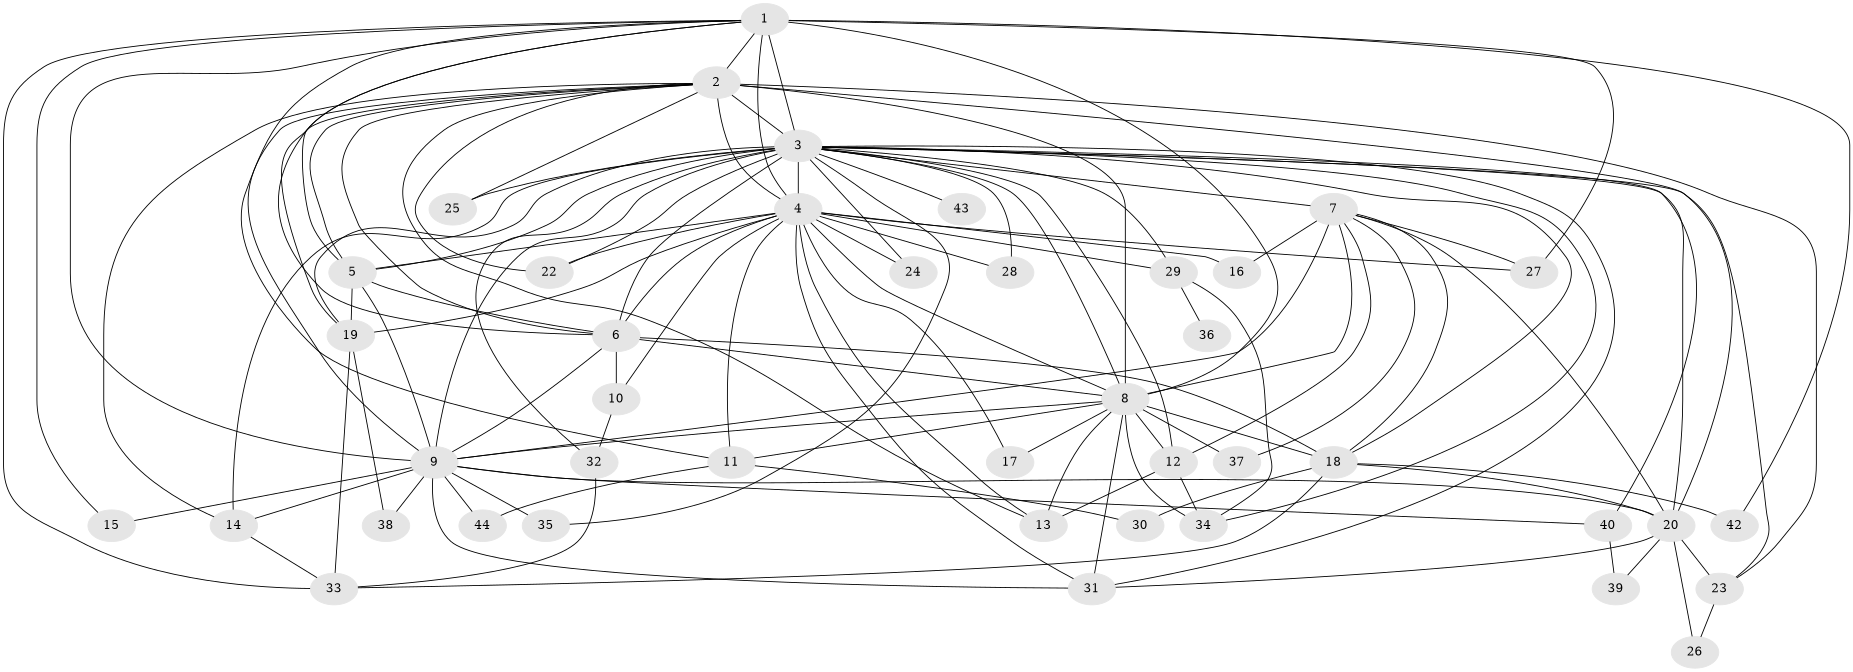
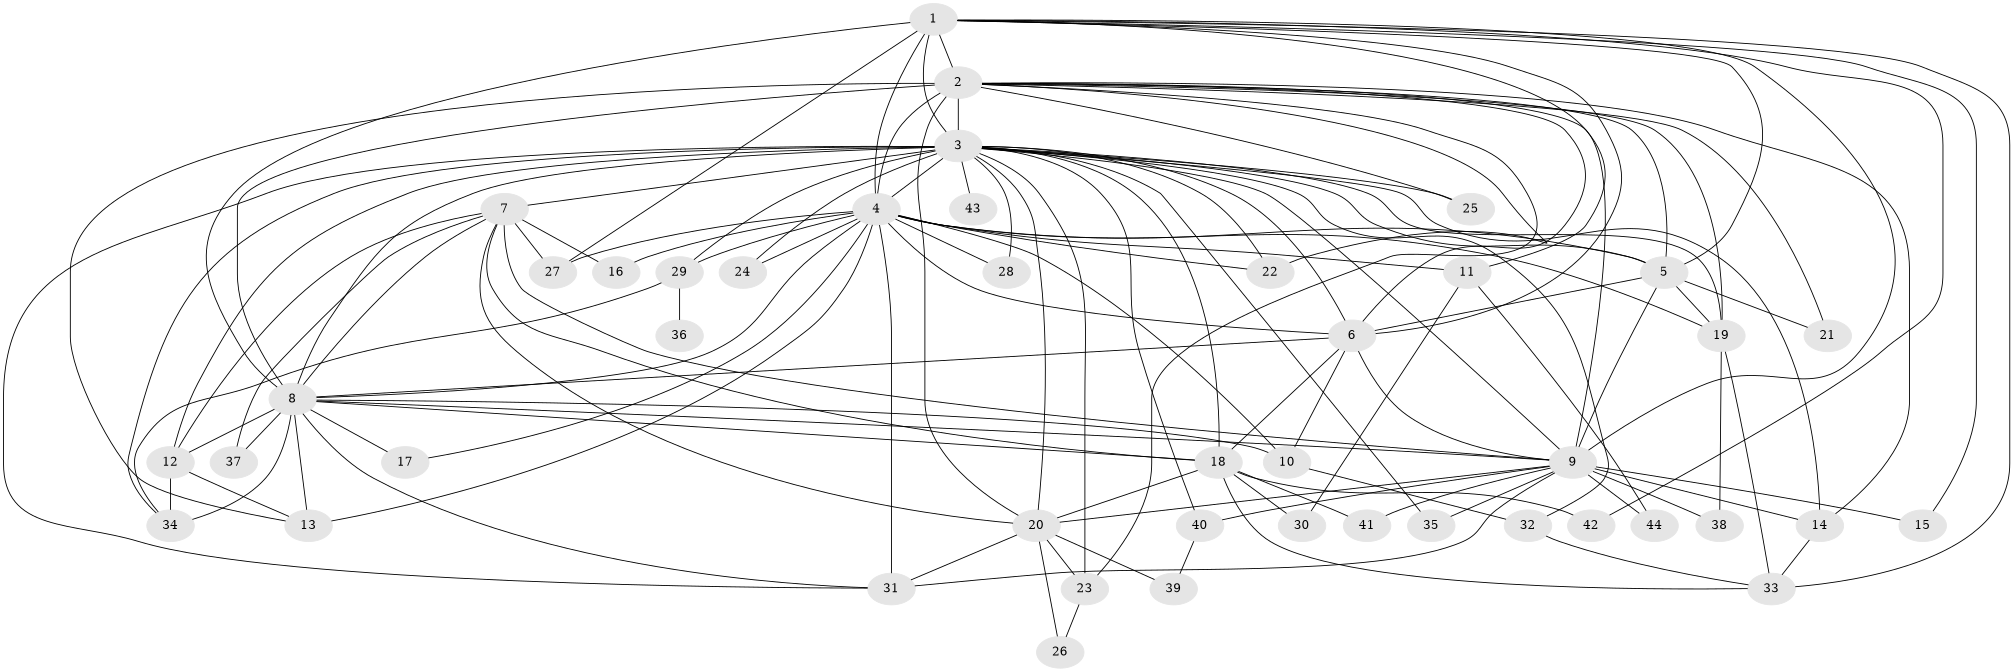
none -> (1828, 336)
(937, 429) -> (770, 409)
none -> (1367, 526)
